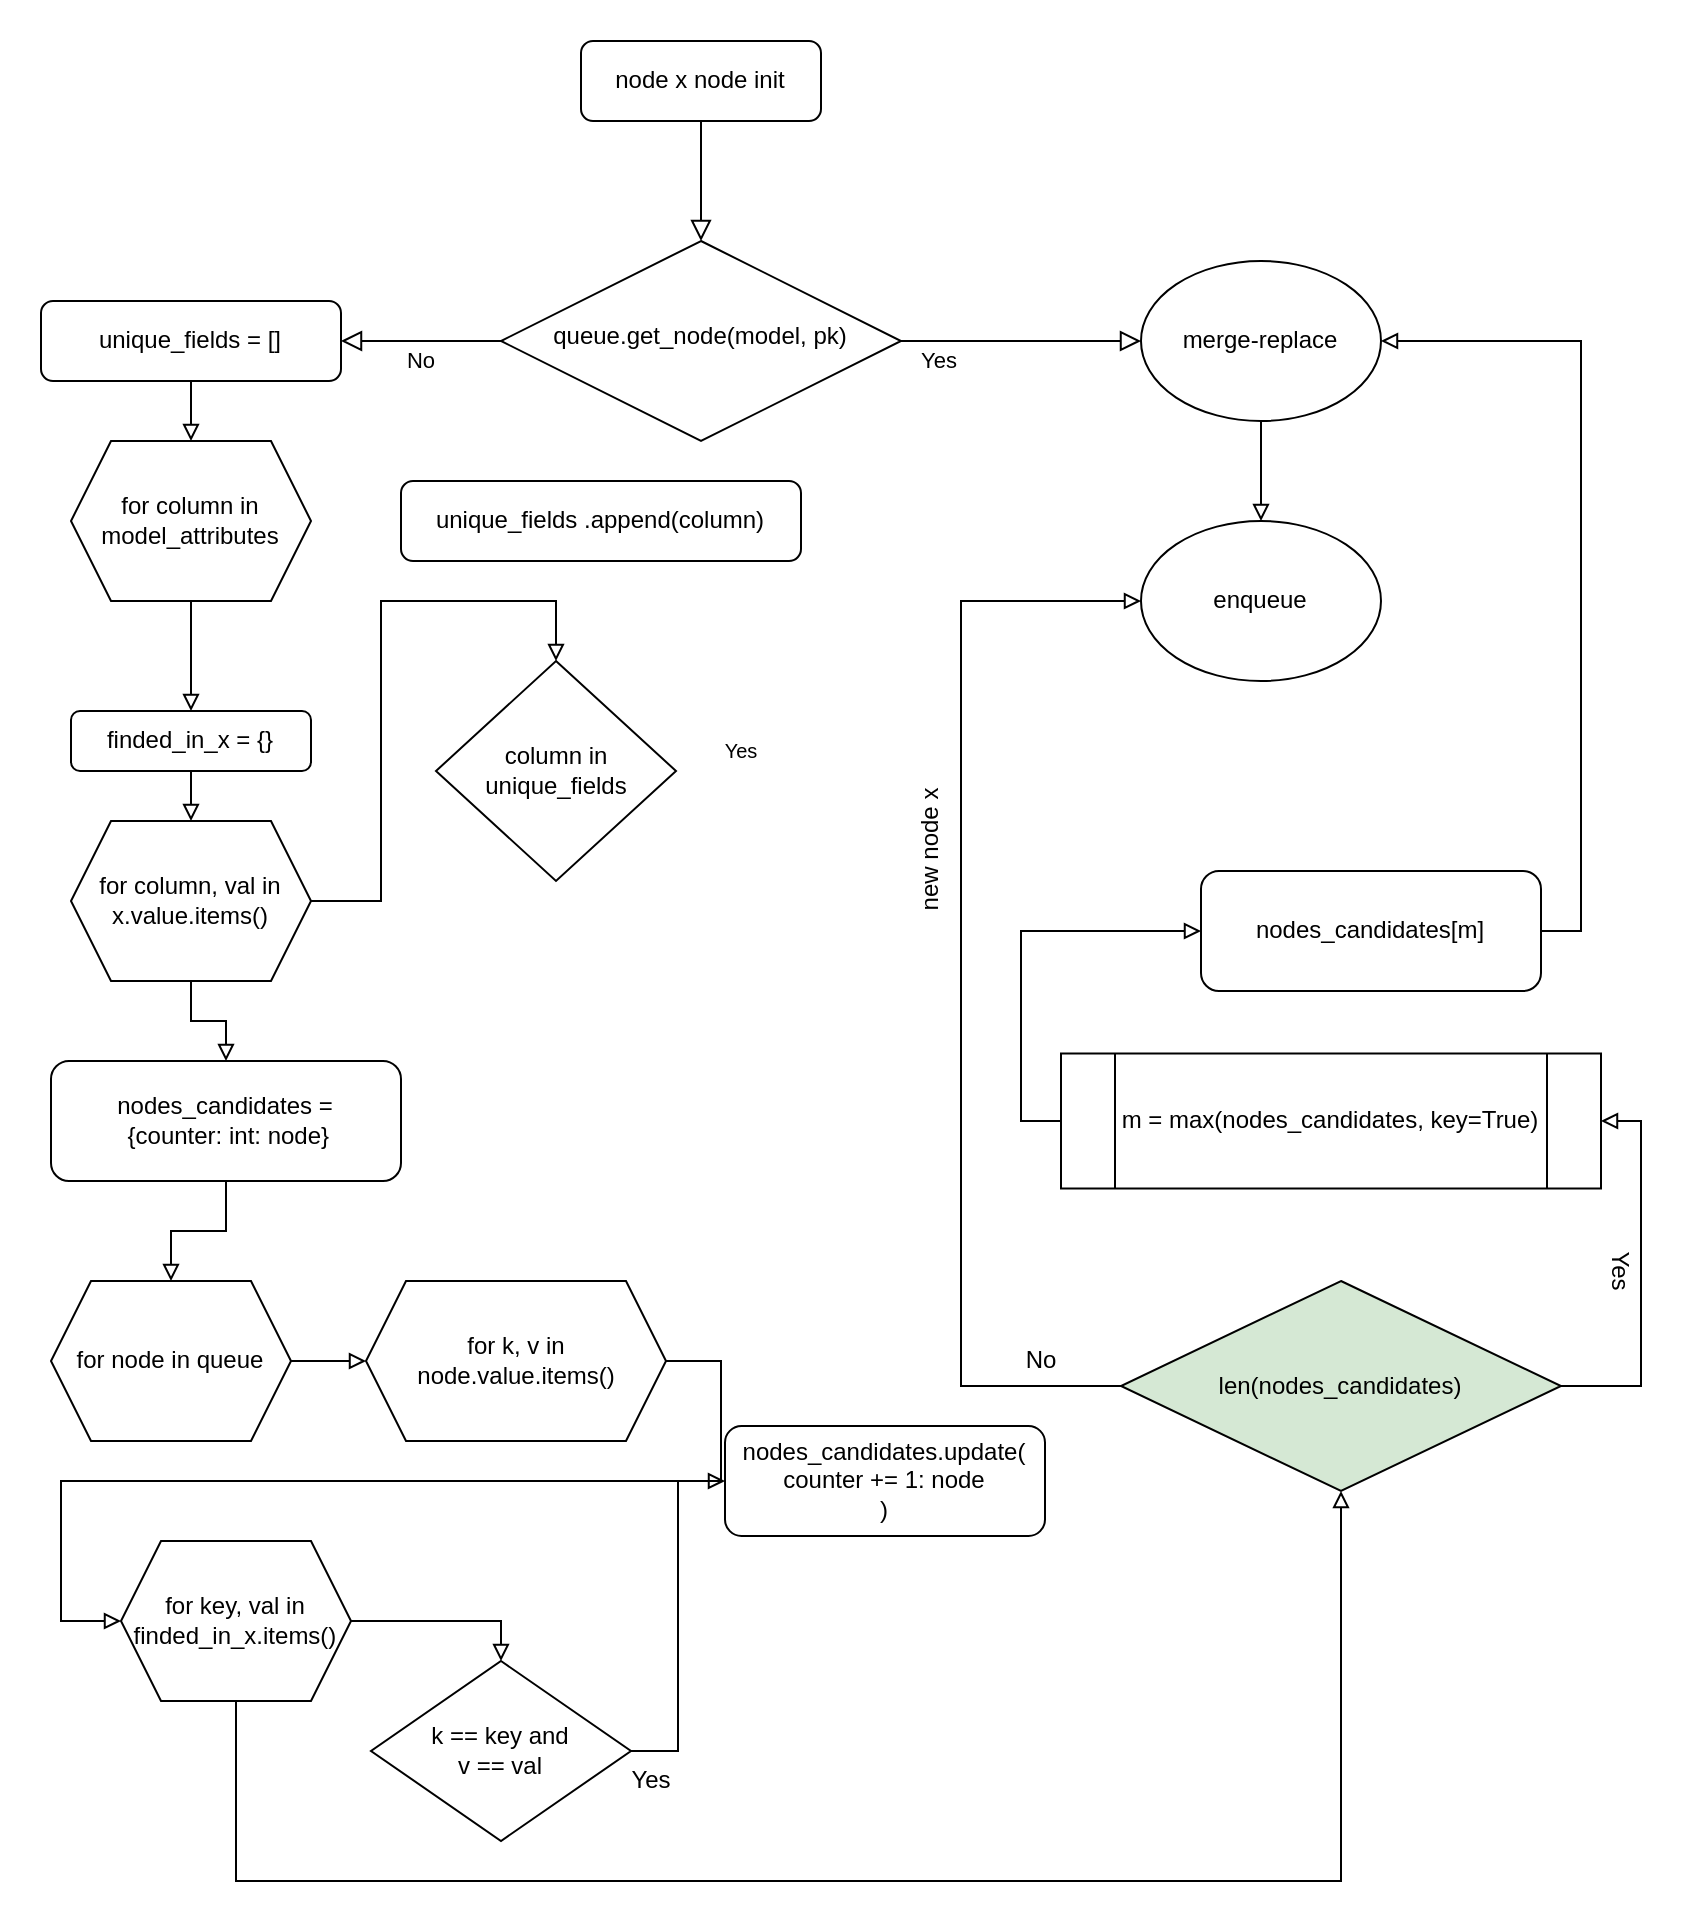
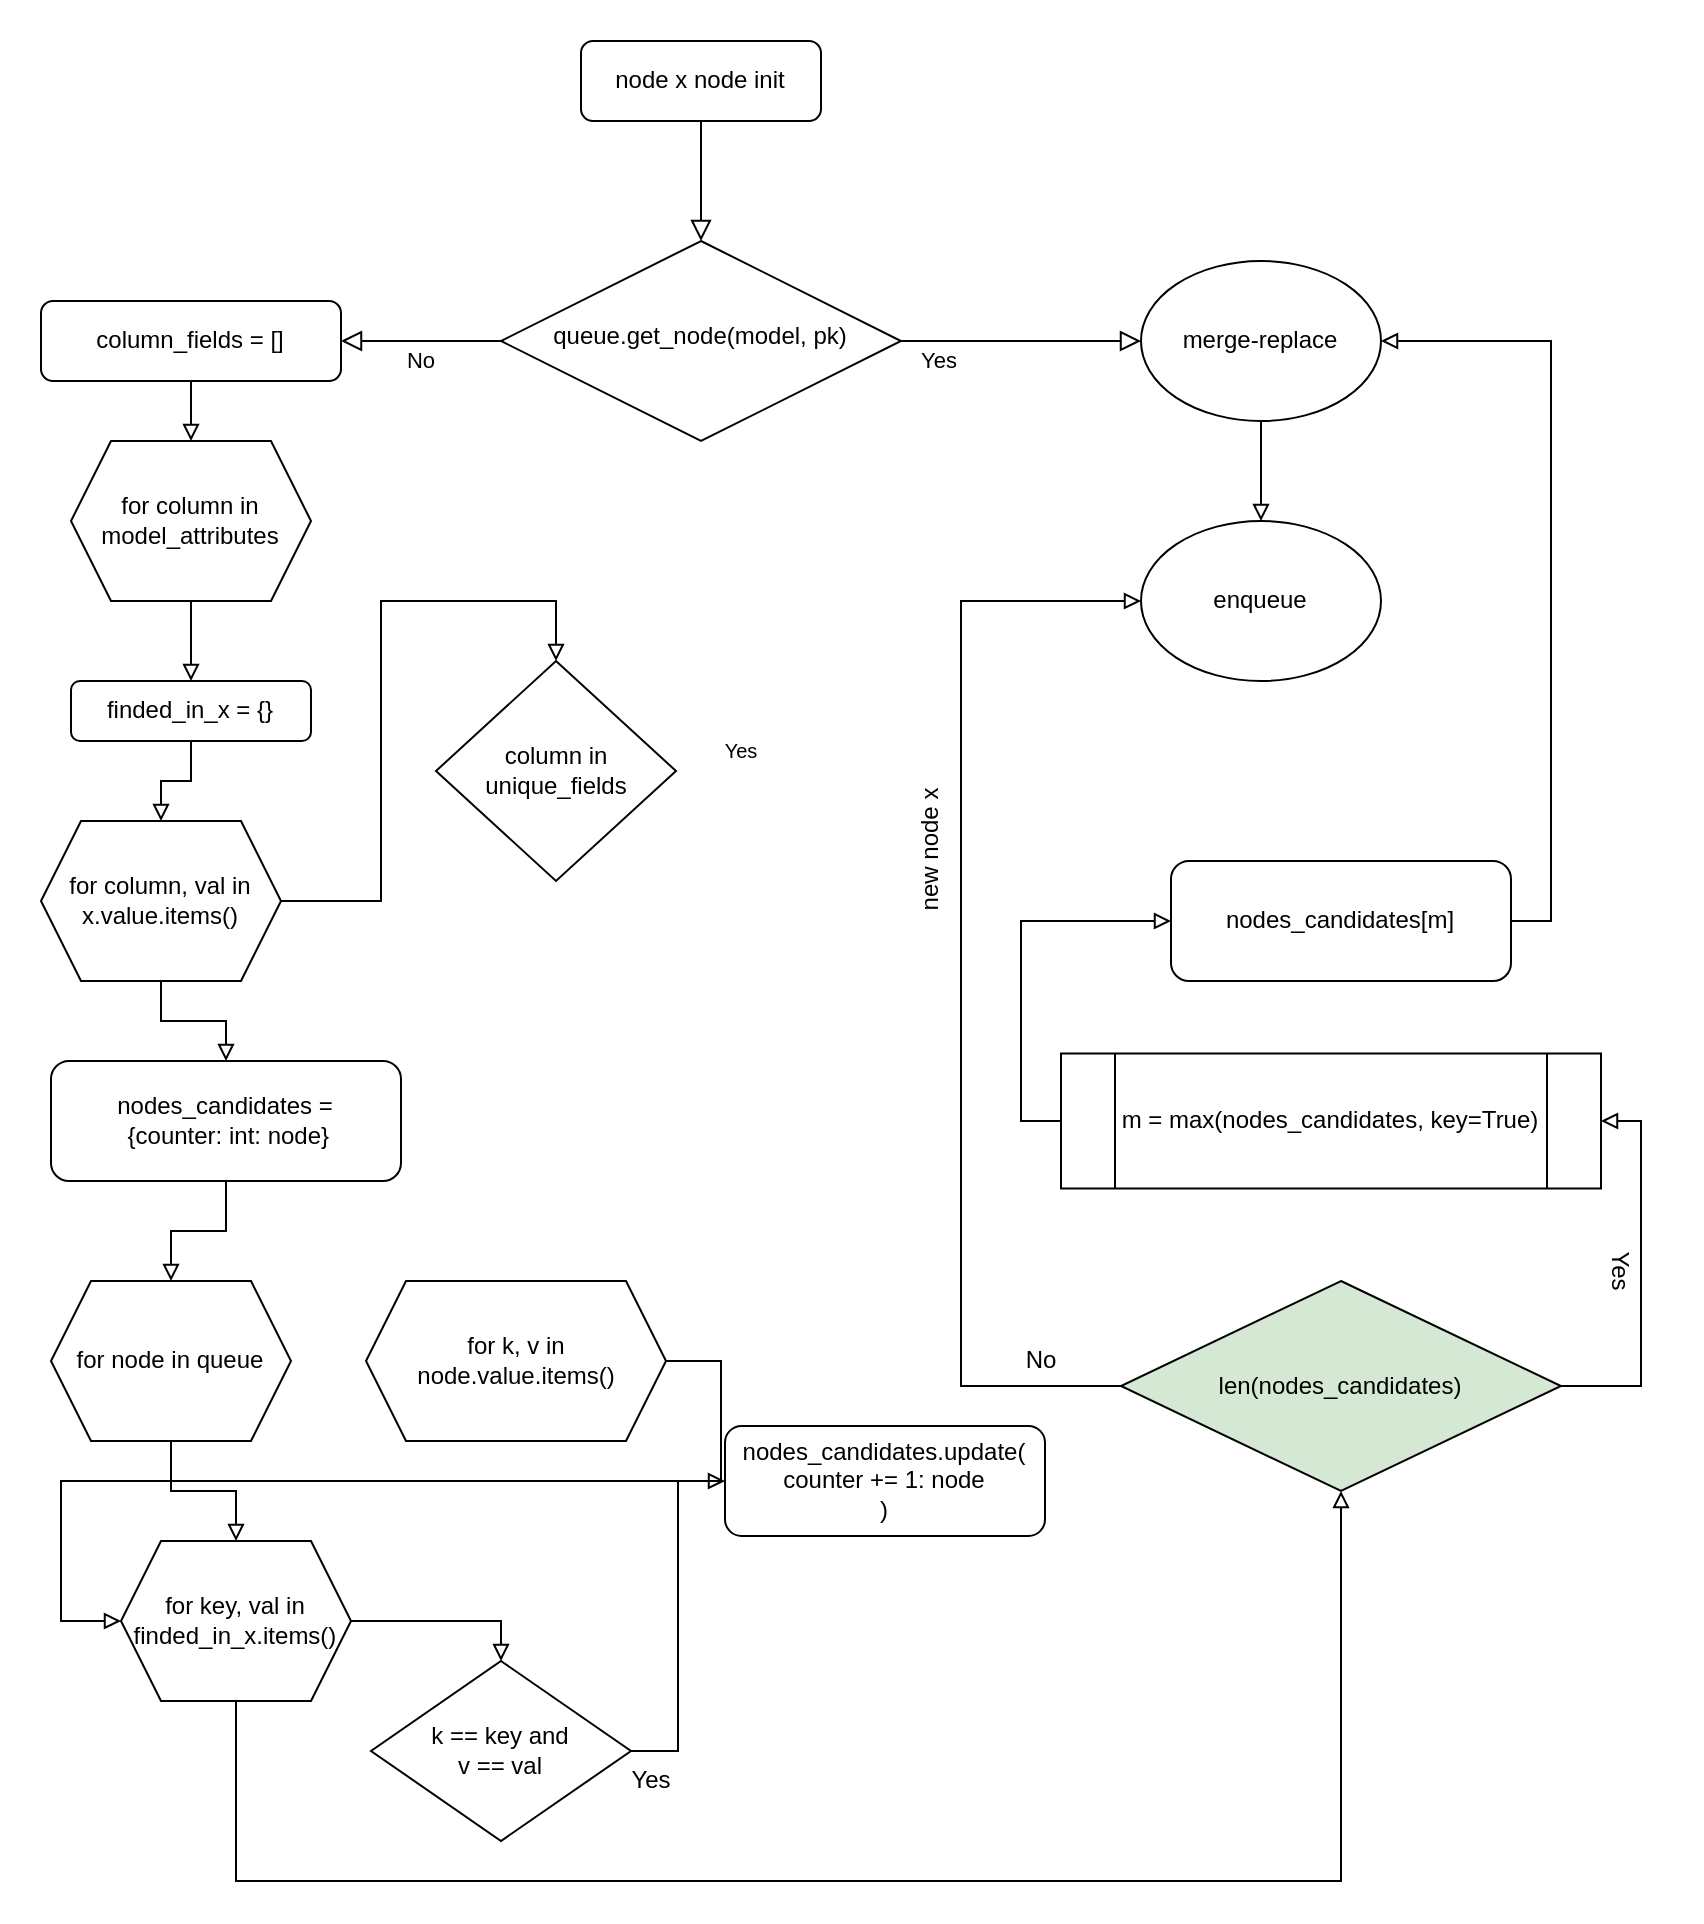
(191, 341) -> (191, 341)
(601, 521) -> none
(191, 741) -> (191, 711)
(191, 901) -> (161, 901)
(1371, 931) -> (1341, 921)
(325, 1361) -> (195, 1491)
